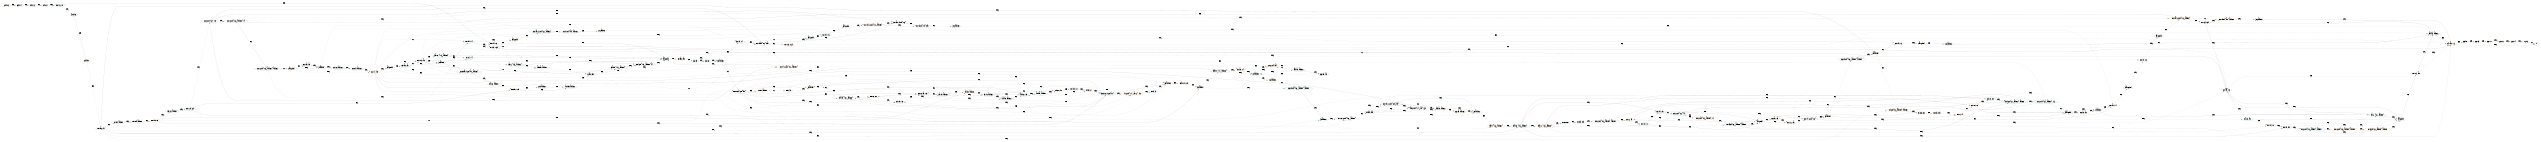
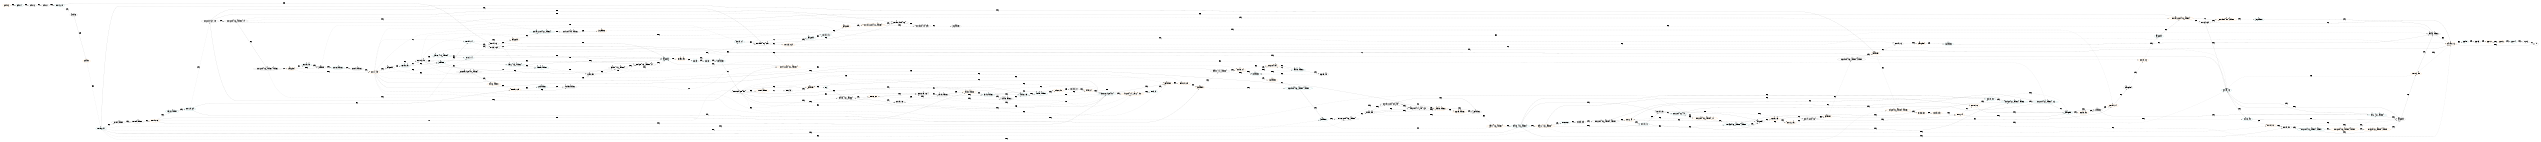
(2495, 41) -> (2496, 42)
